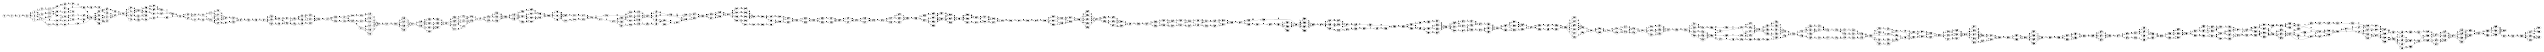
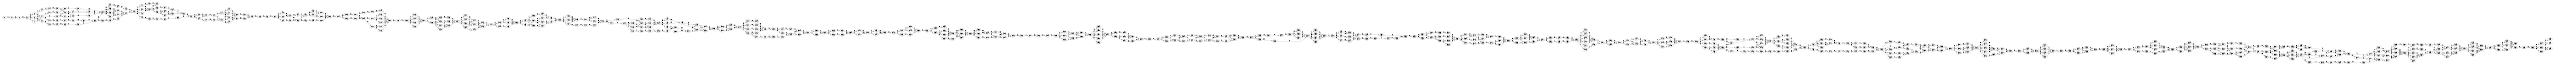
(68, 10) -> (78, 21)
none -> (594, 21)
